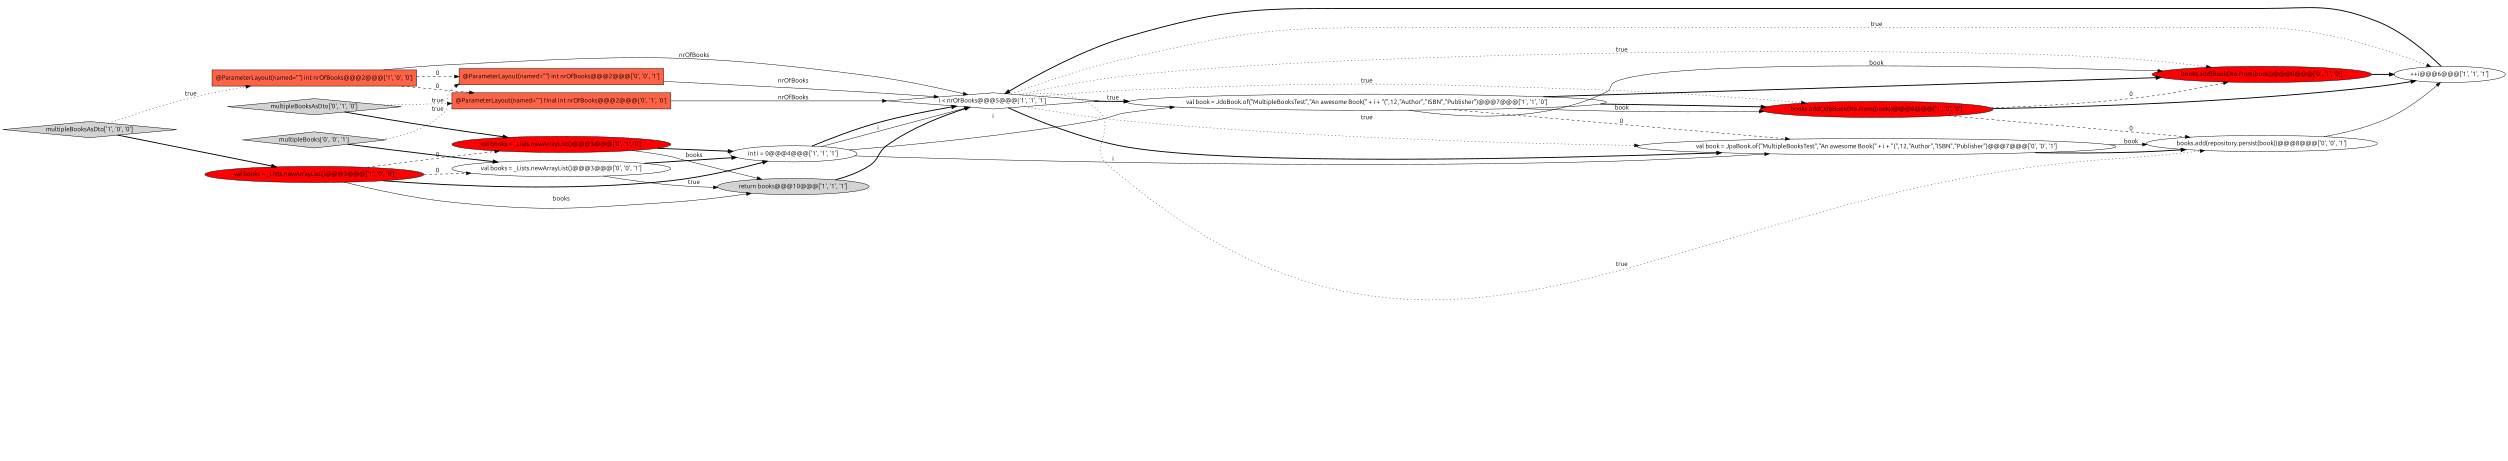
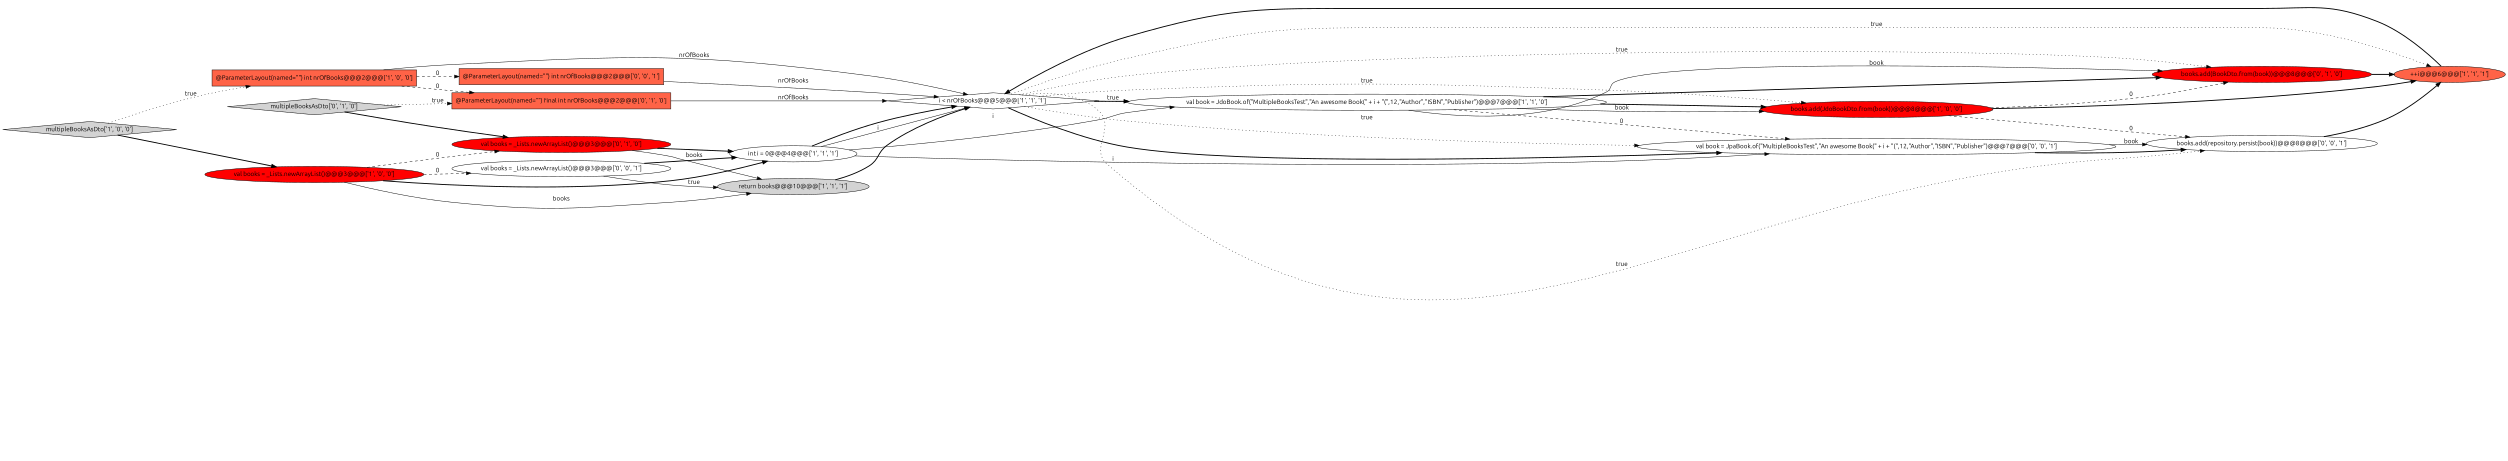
(2450, 74) -> (2450, 74)
(2384, 120) -> (2384, 120)
(314, 140) -> none
